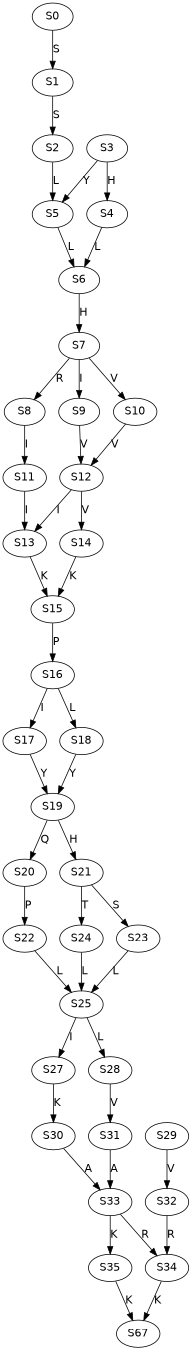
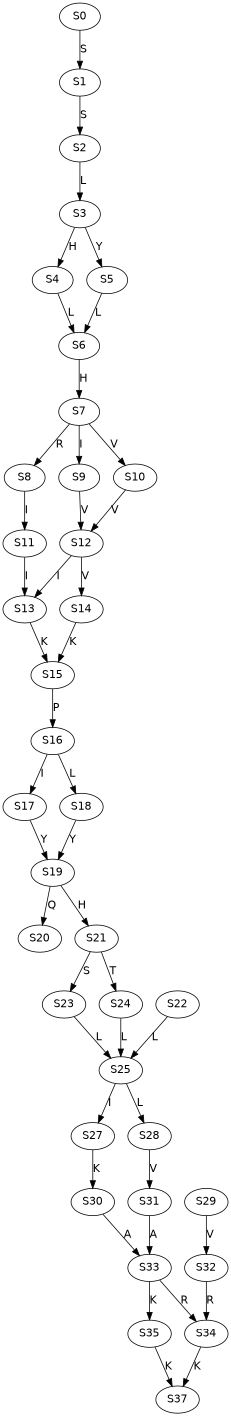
(53, 178) -> (80, 178)
(25, 902) -> none
(138, 1334) -> (178, 1400)
